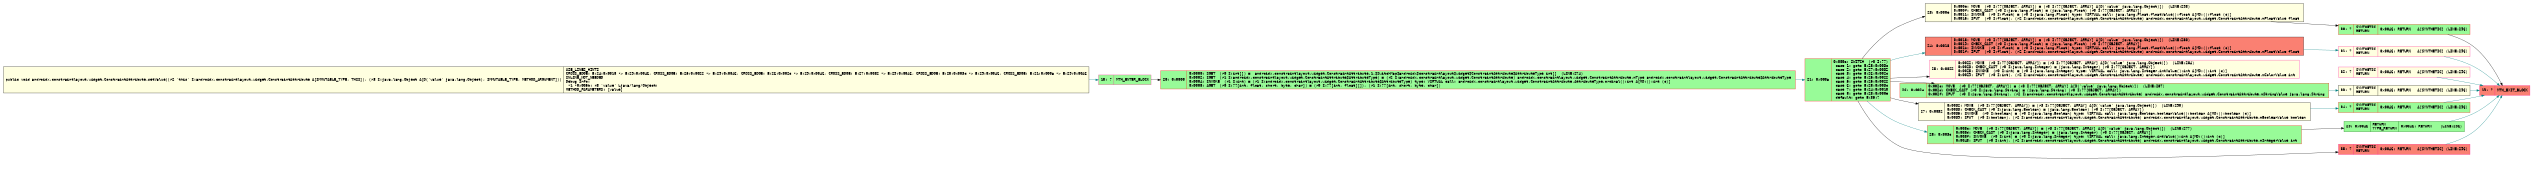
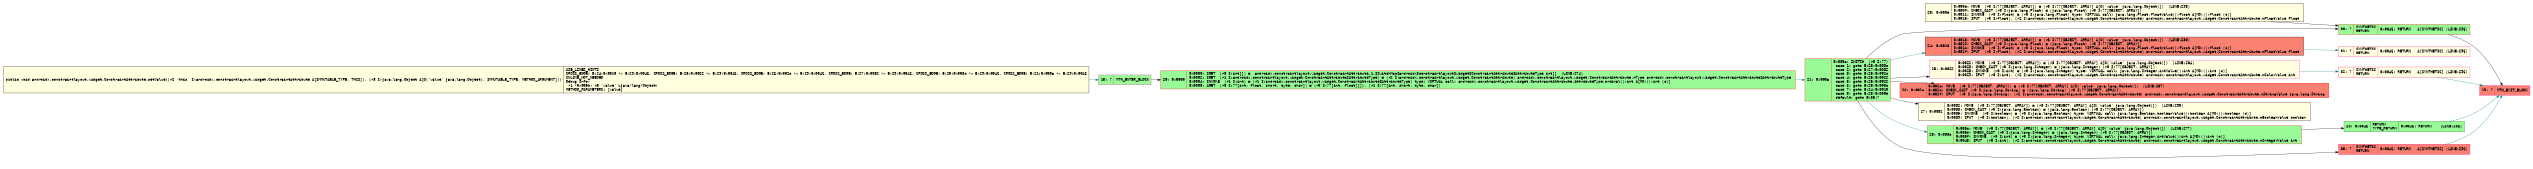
(1888, 32) -> (2097, 29)
(2473, 66) -> none
none -> (2317, 71)
(1861, 74) -> (1861, 74)
(2114, 90) -> (2114, 90)
(2404, 90) -> none
(2404, 107) -> none
